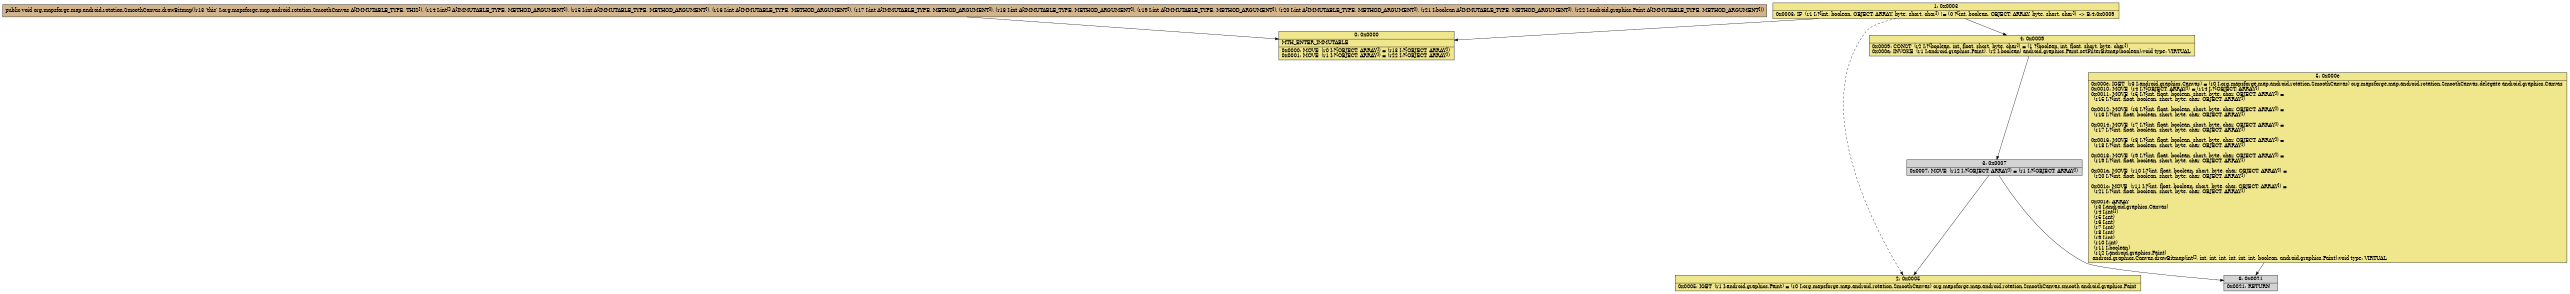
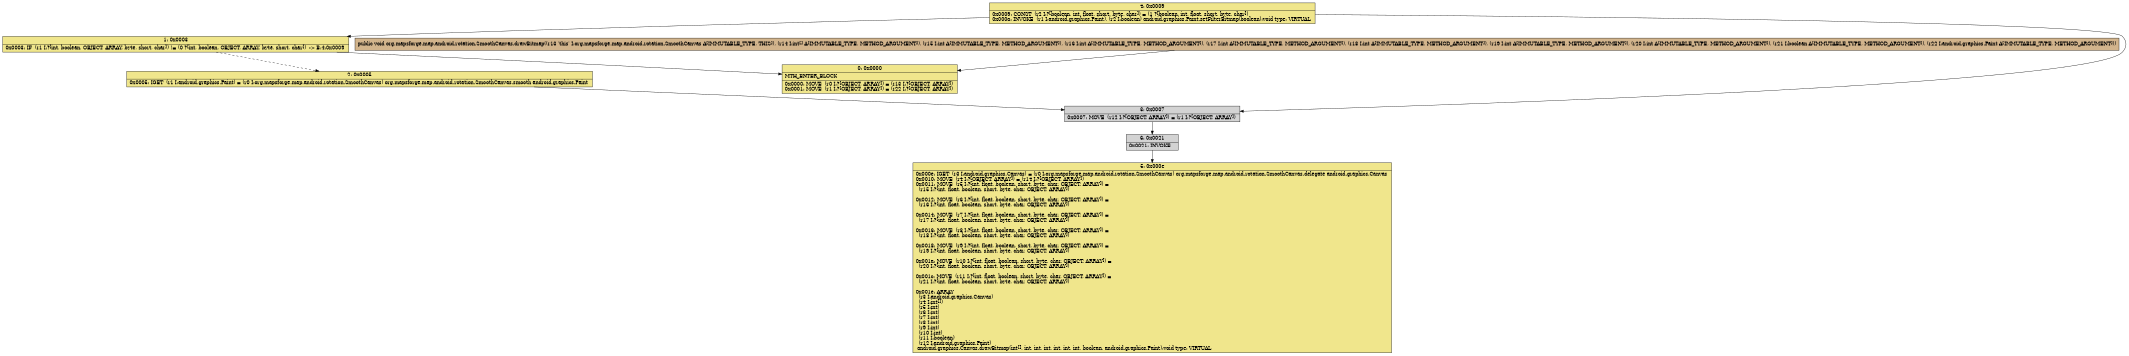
(1984, 26) -> (670, 26)
(1315, 43) -> (811, 76)
(1952, 224) -> (798, 98)
(2261, 267) -> (1152, 155)
(2251, 287) -> (1152, 146)
